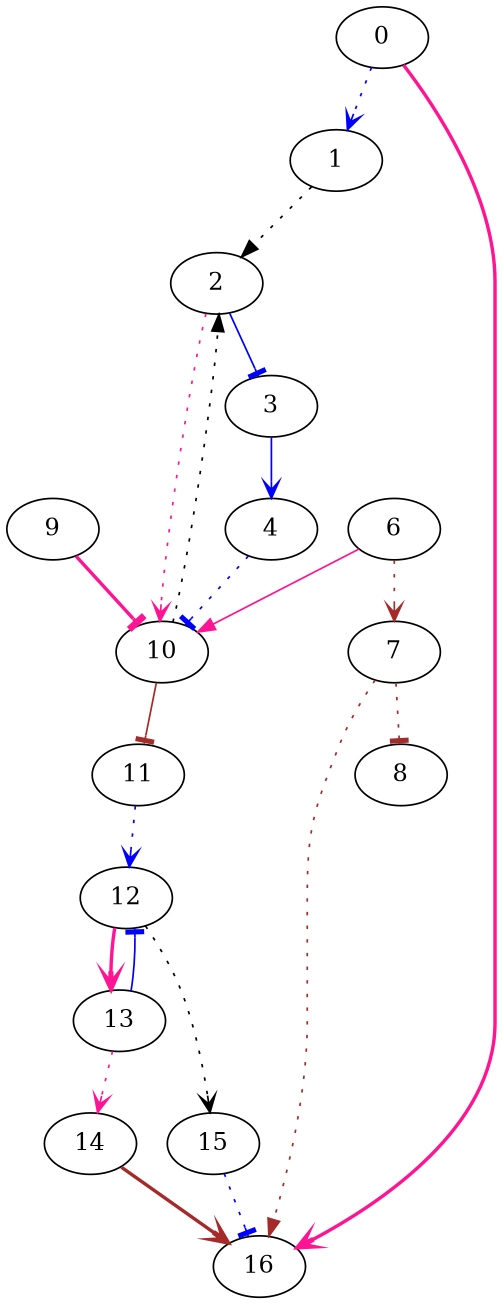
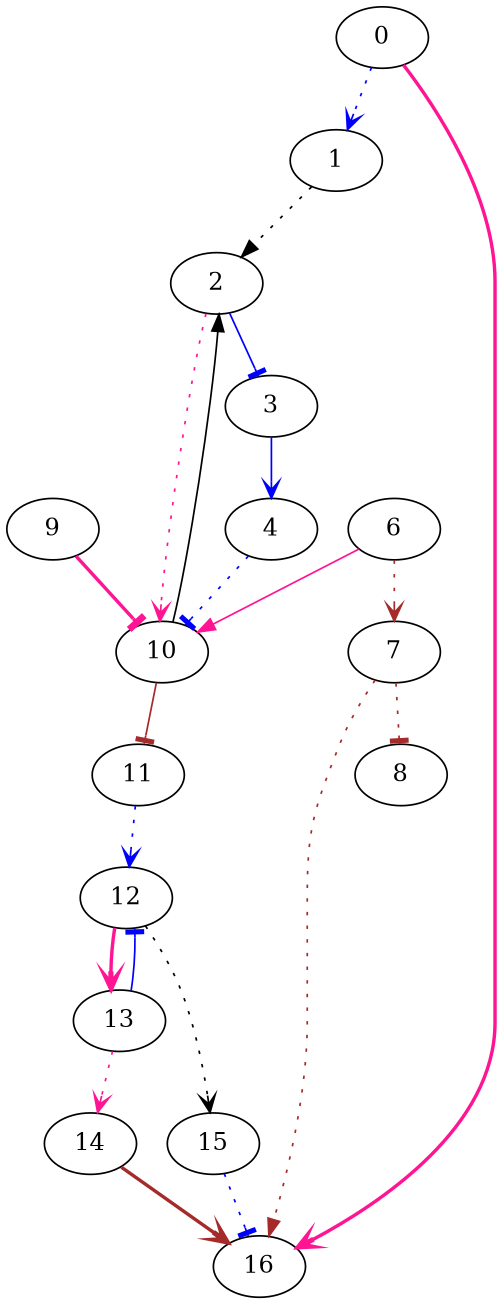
(199, 477) -> (199, 477)
